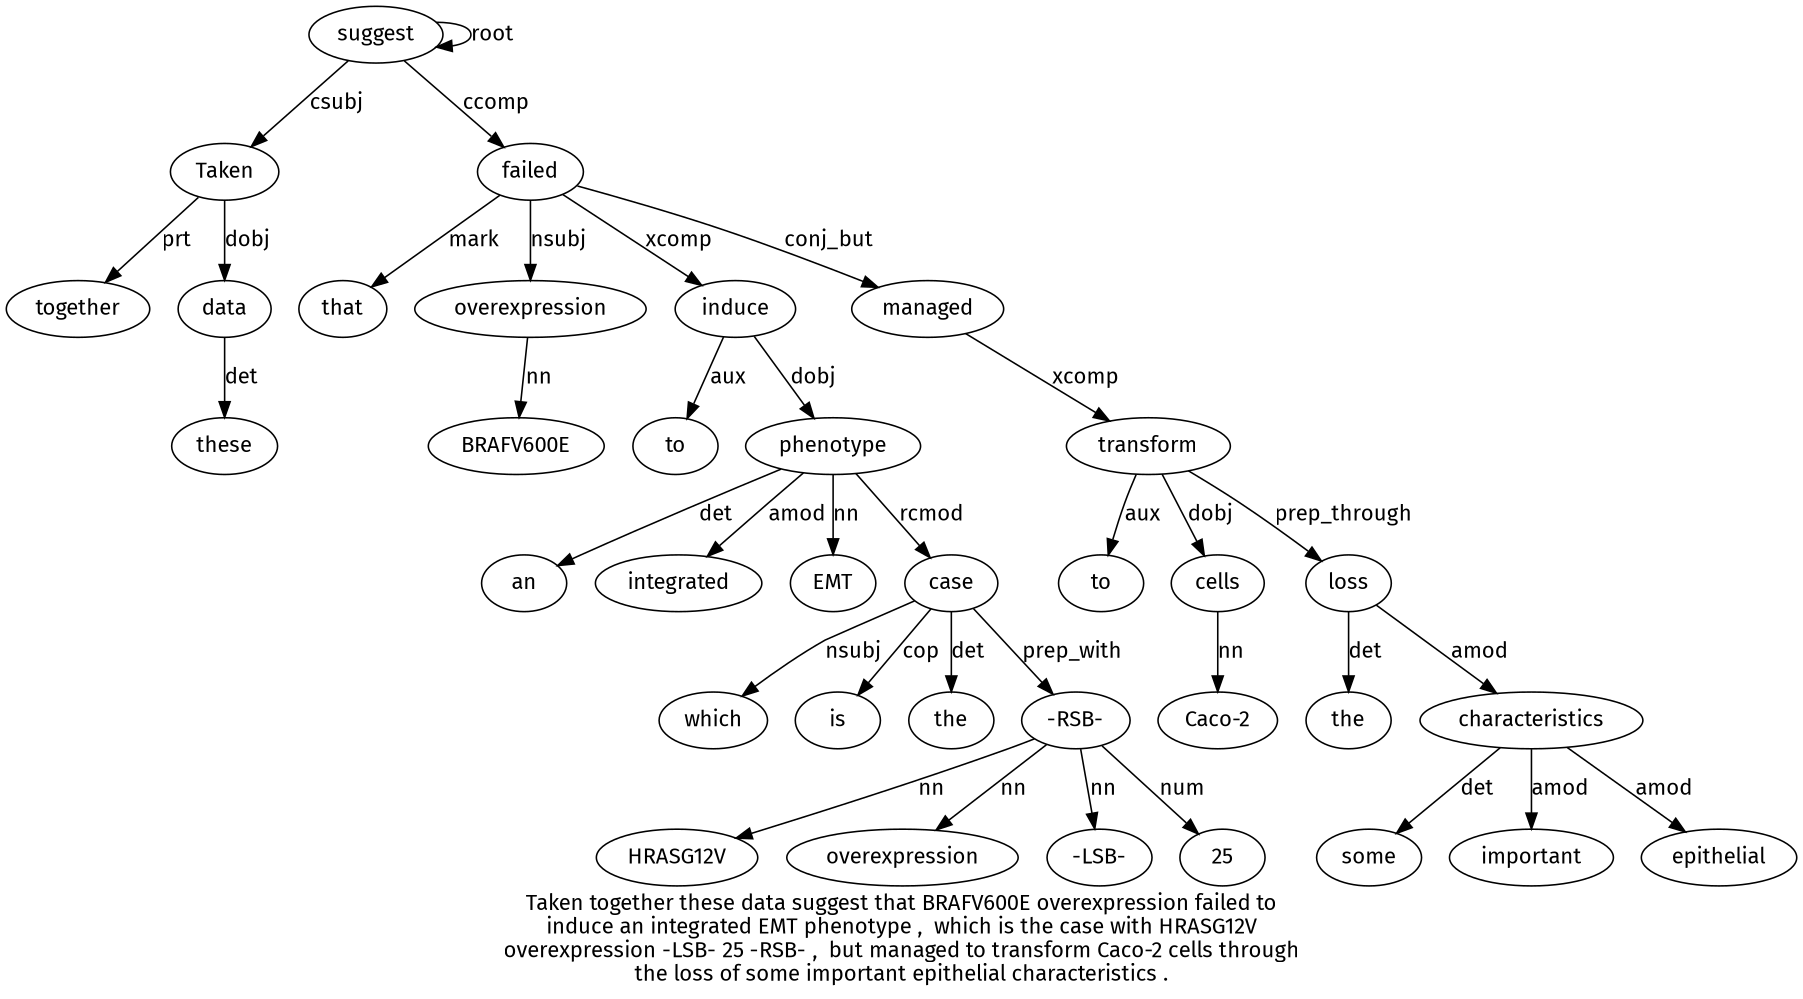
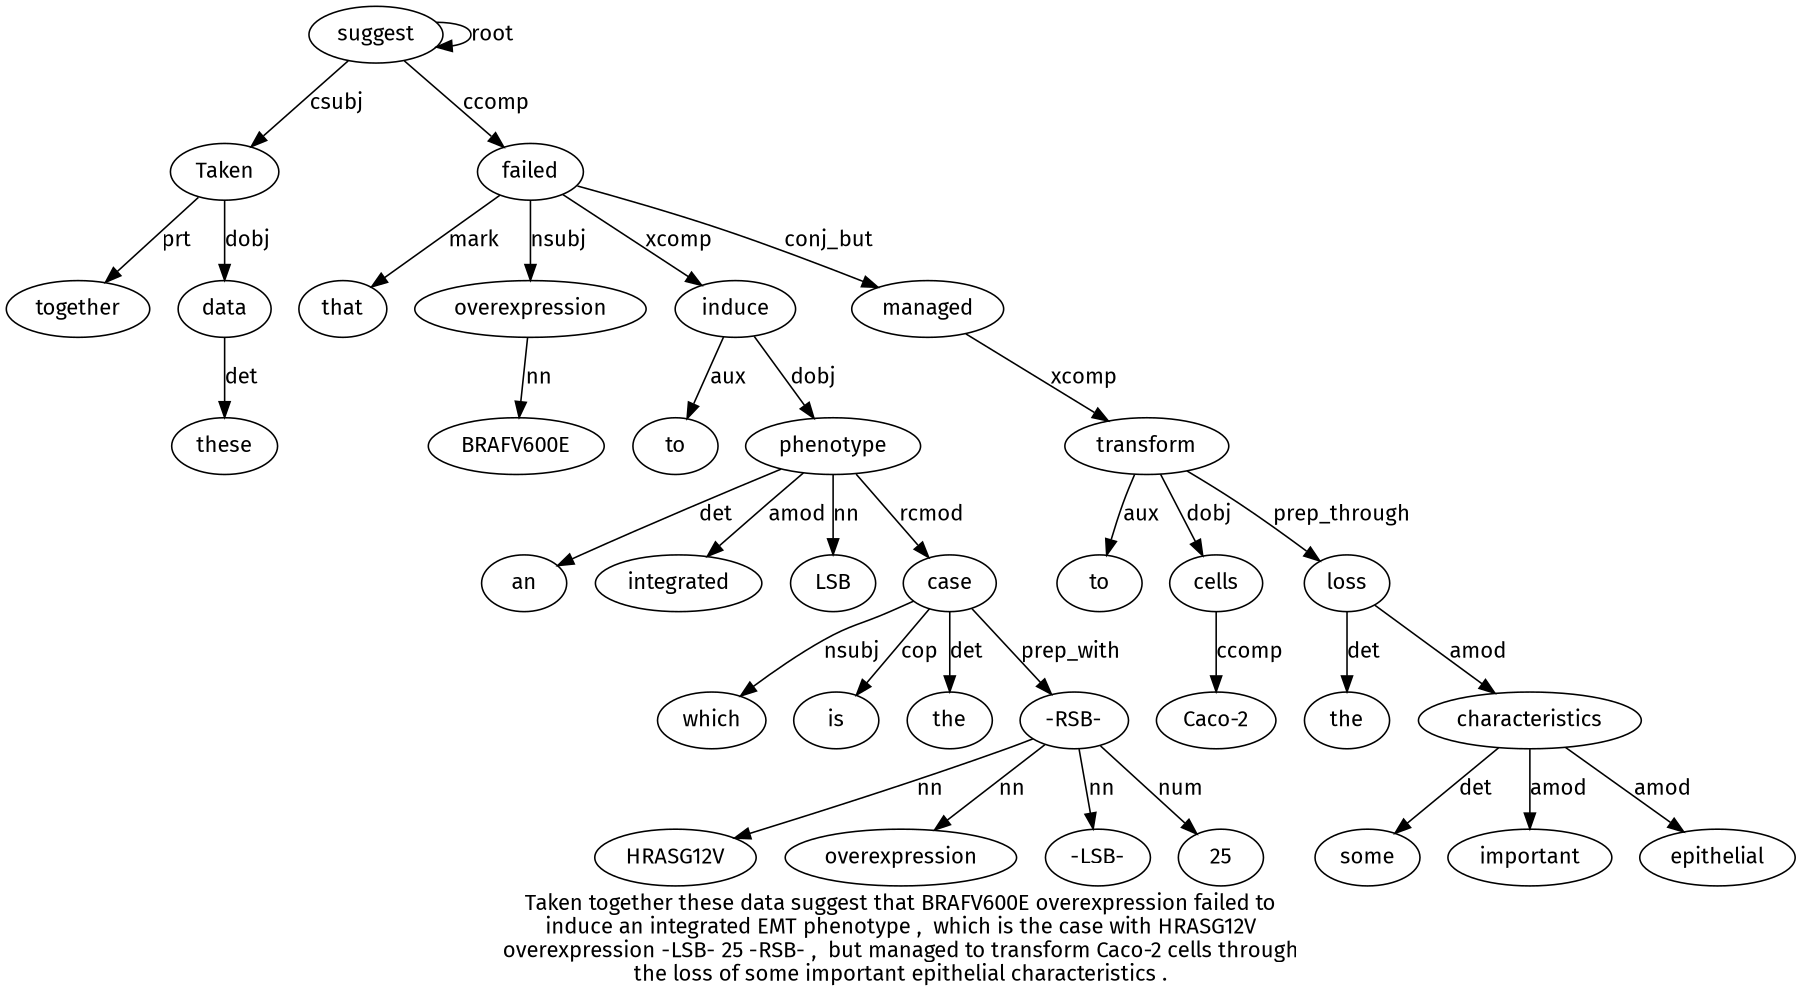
(833, 583) -> (833, 583)
(1231, 652) -> (1250, 652)
